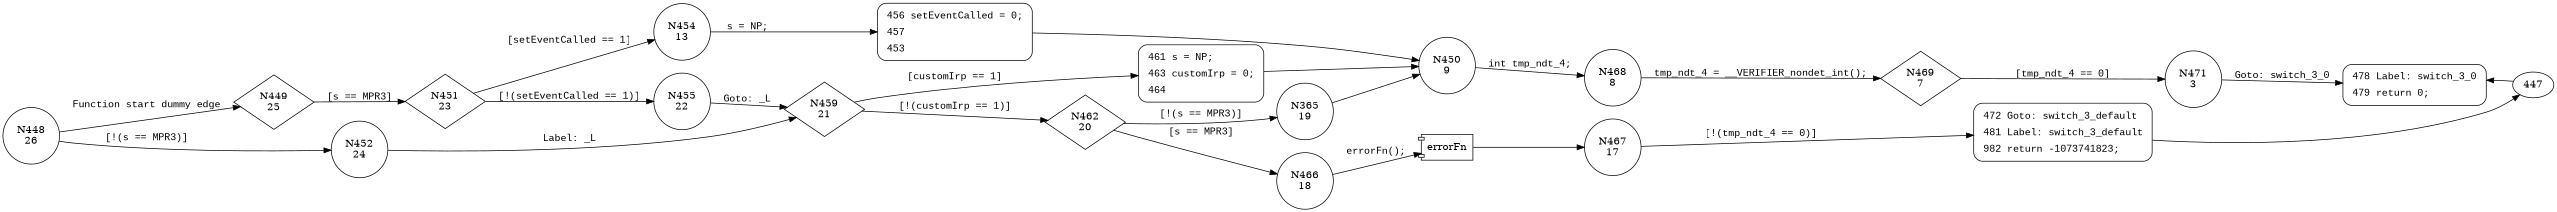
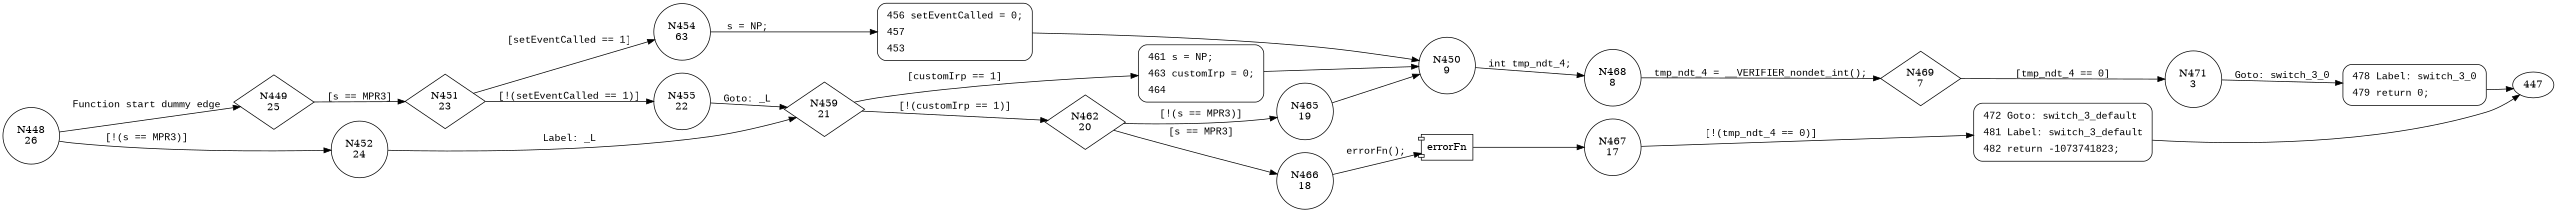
(682, 32) -> (682, 32)
(2504, 81) -> (2496, 89)
(1305, 111) -> (1305, 111)
(1992, 149) -> (1992, 149)
